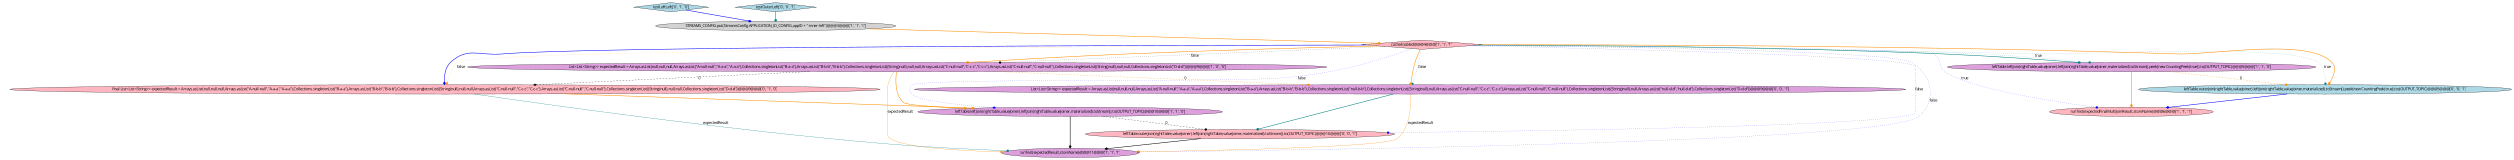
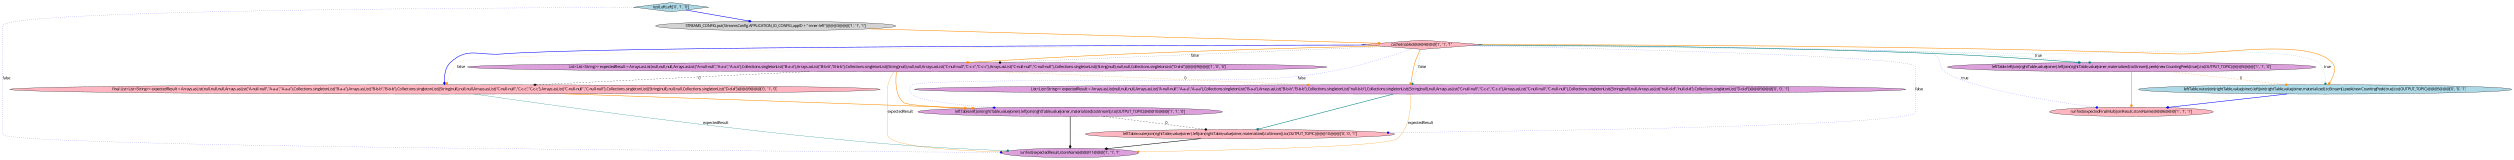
(776, 7) -> none
(1781, 134) -> (130, 142)
